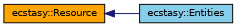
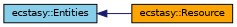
(127, 14) -> (119, 14)
